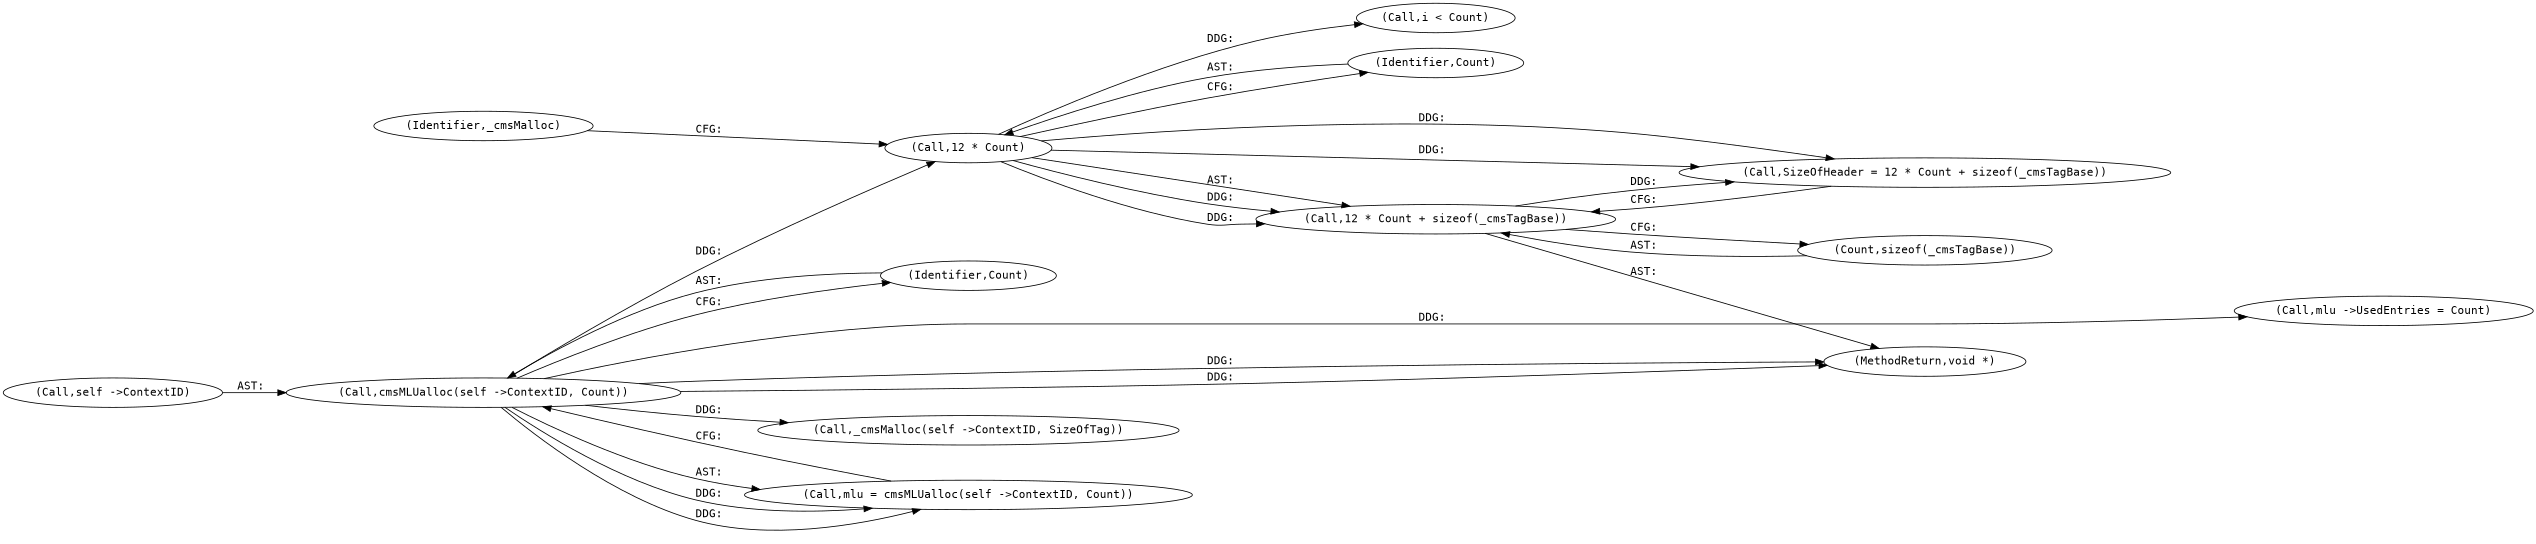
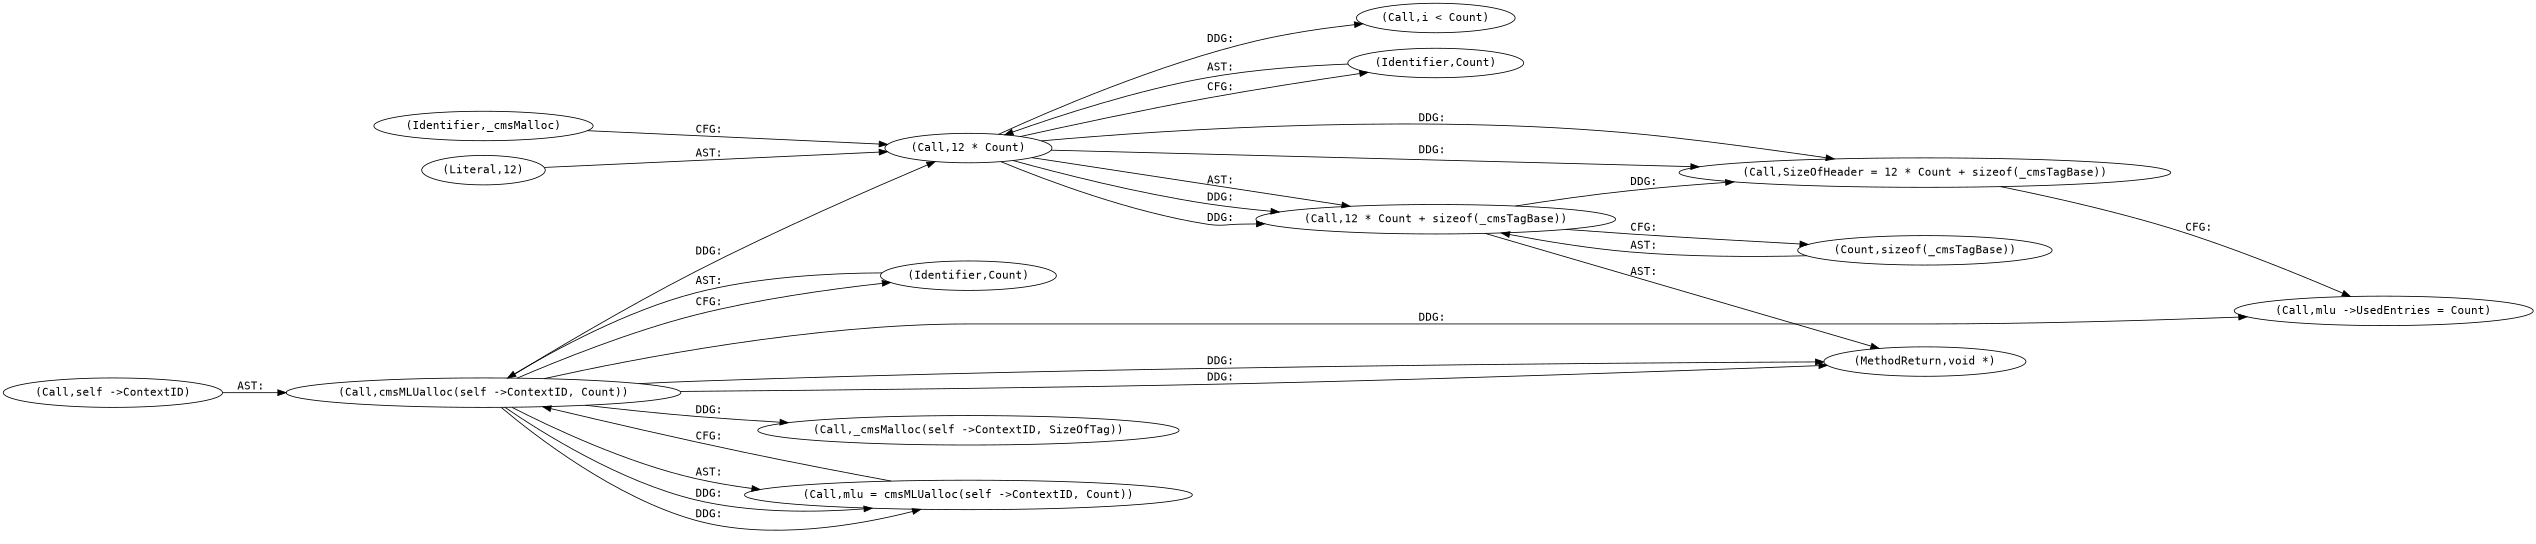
none -> (483, 170)
(1716, 201) -> (2175, 230)
